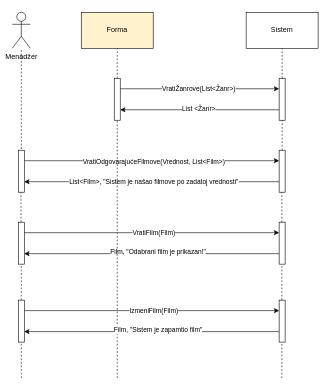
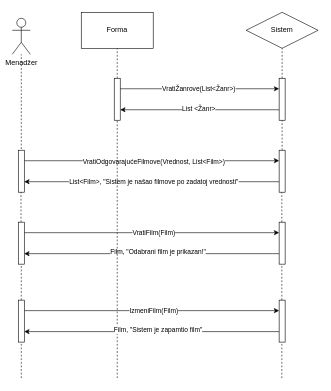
(21, 30) -> (21, 36)
(117, 30) -> (117, 30)
(282, 30) -> (282, 30)
